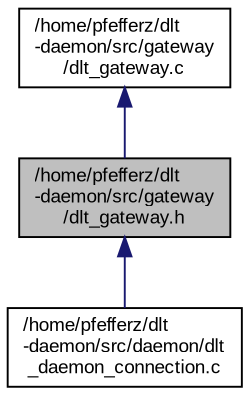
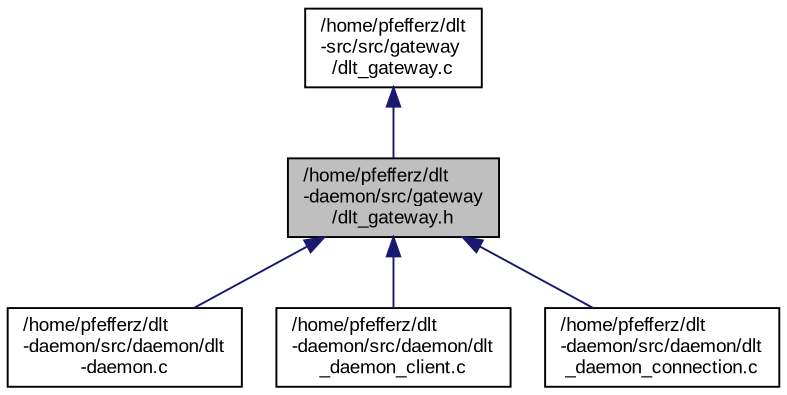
(125, 48) -> (393, 48)
none -> (125, 347)
none -> (393, 347)
